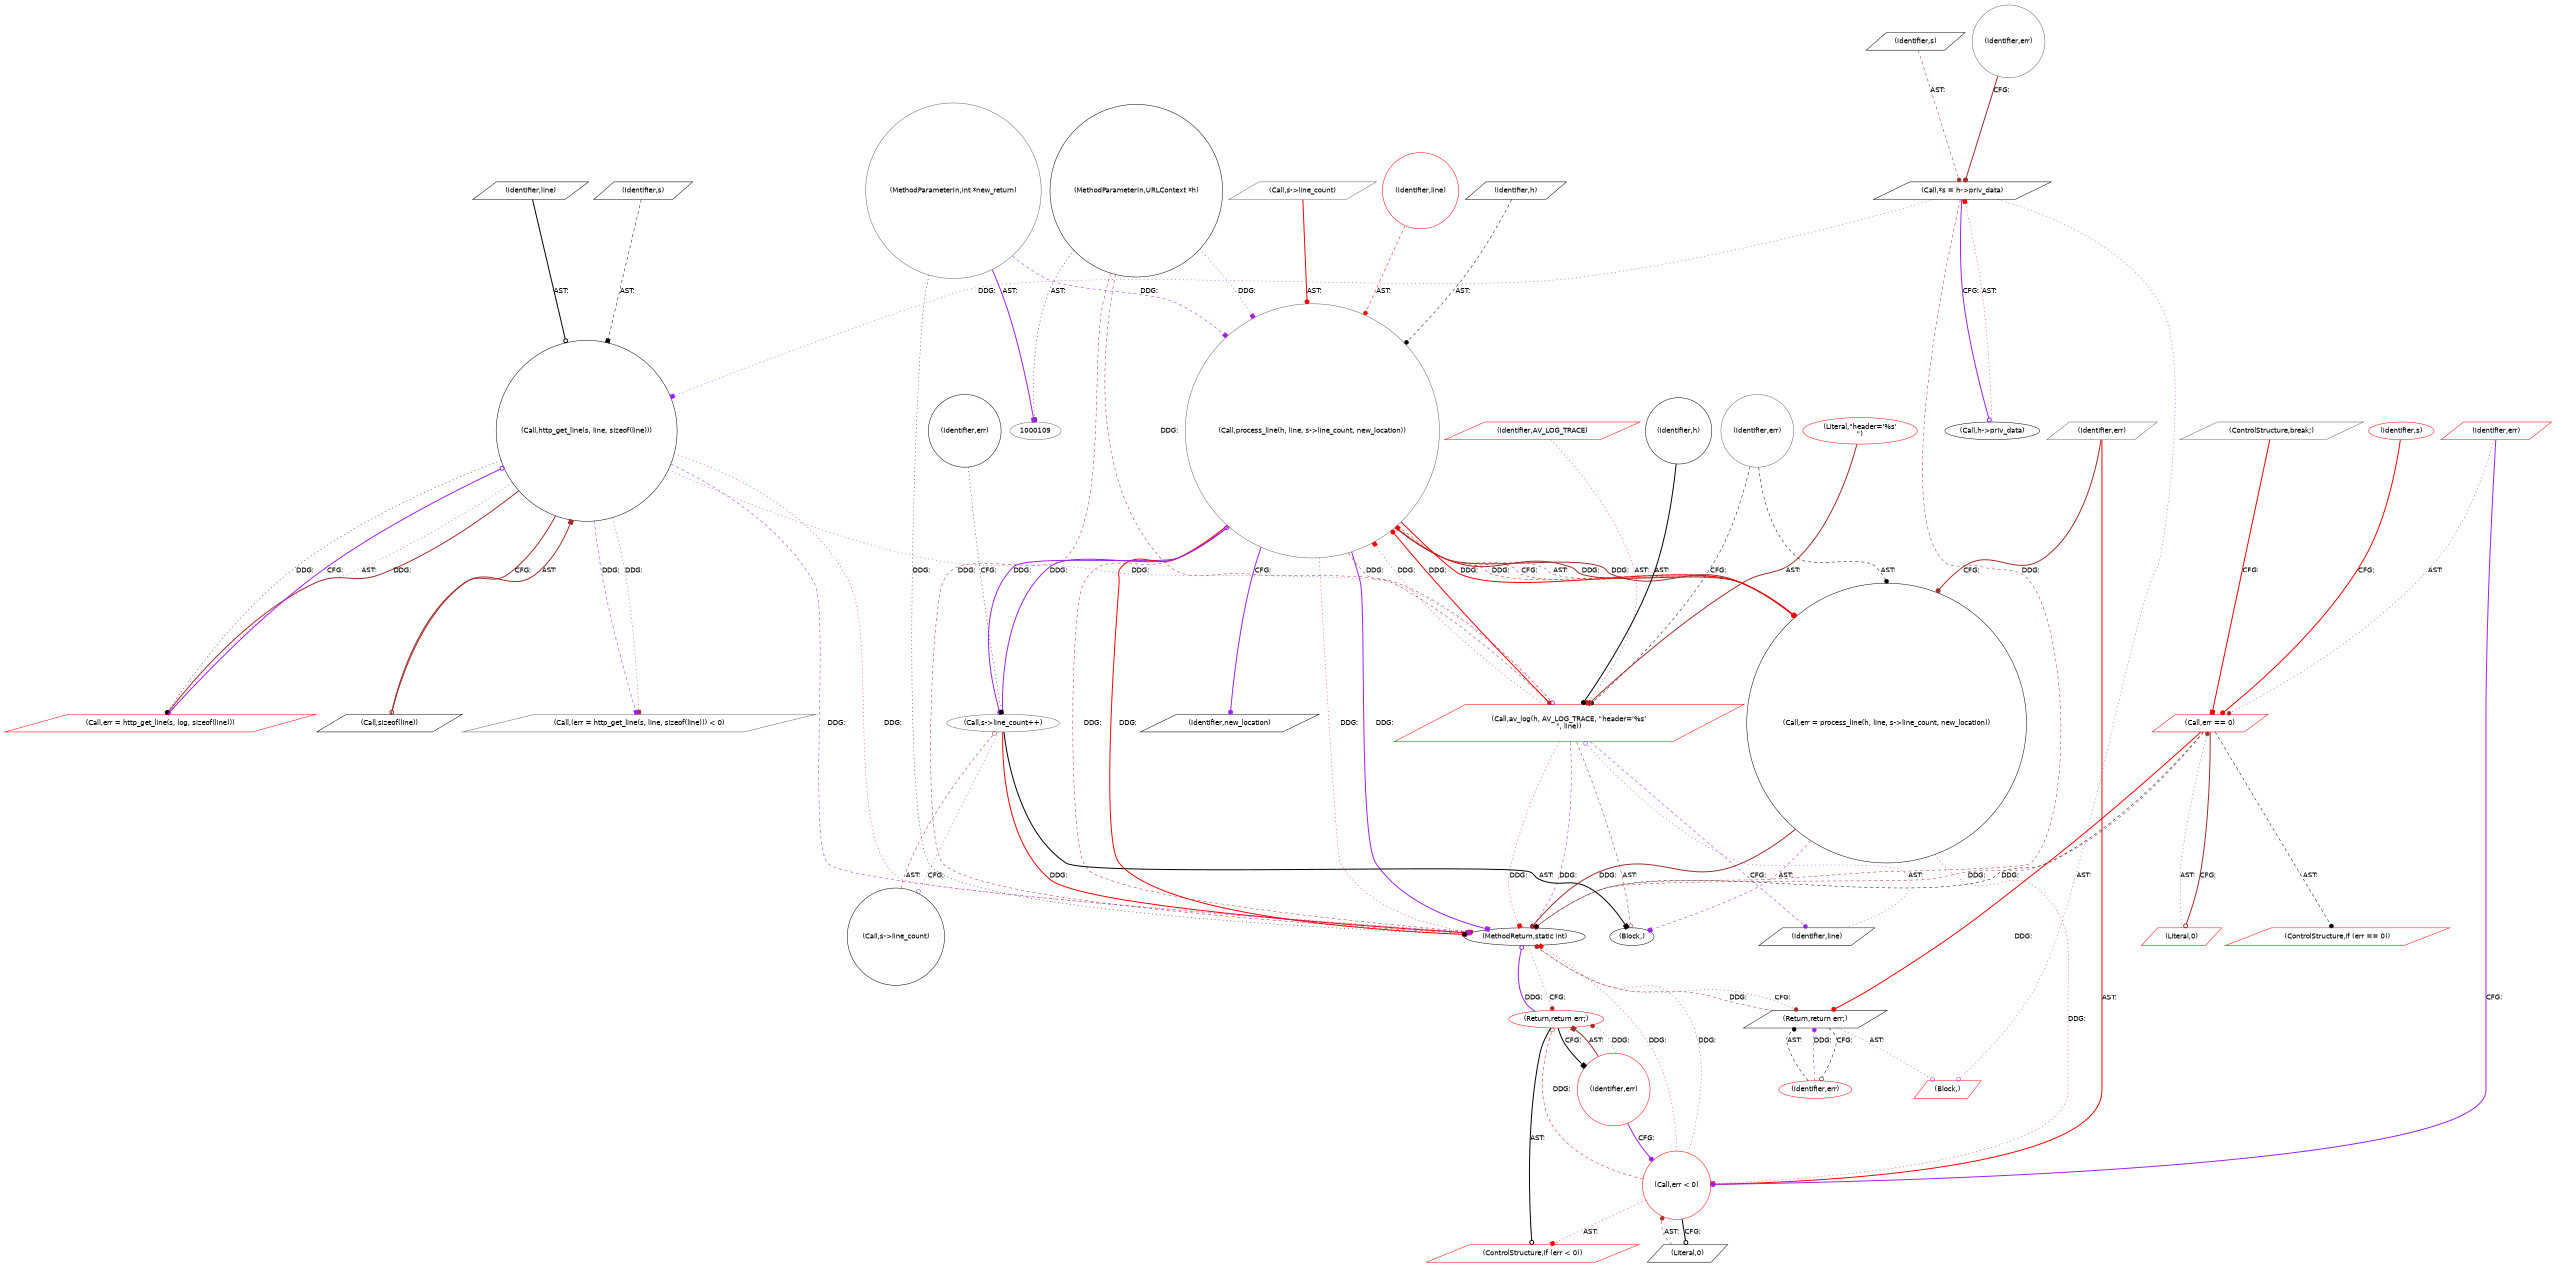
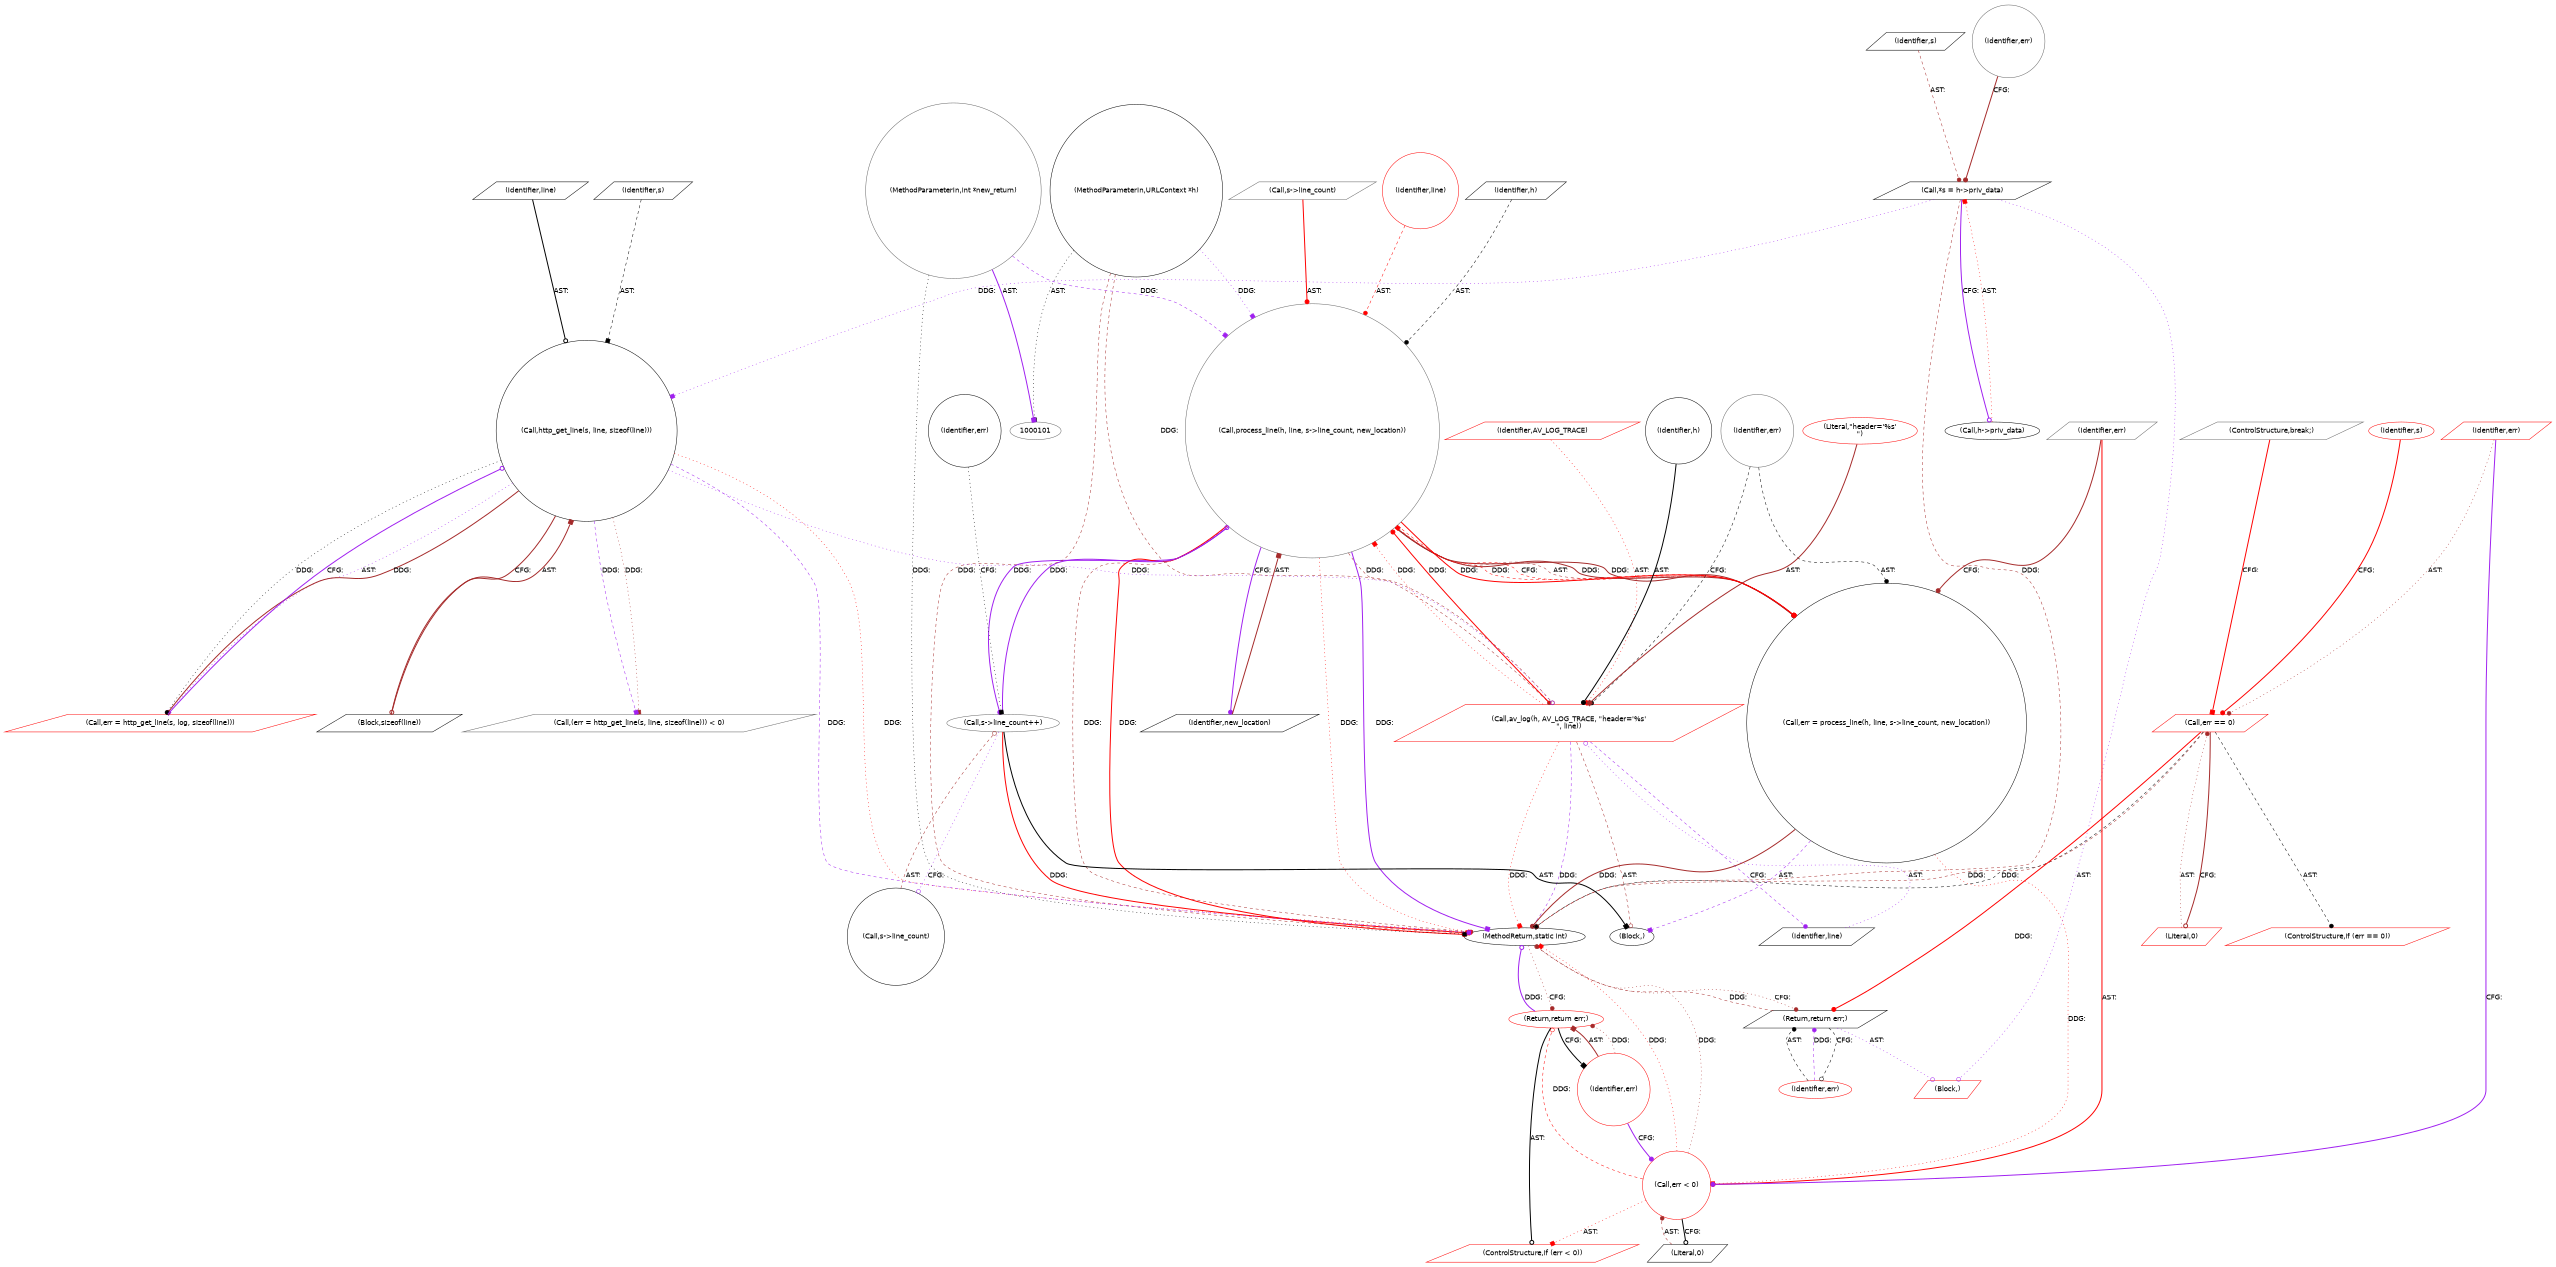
(1036, 431) -> (1036, 431)
none -> (1256, 636)
(390, 723) -> (390, 723)
